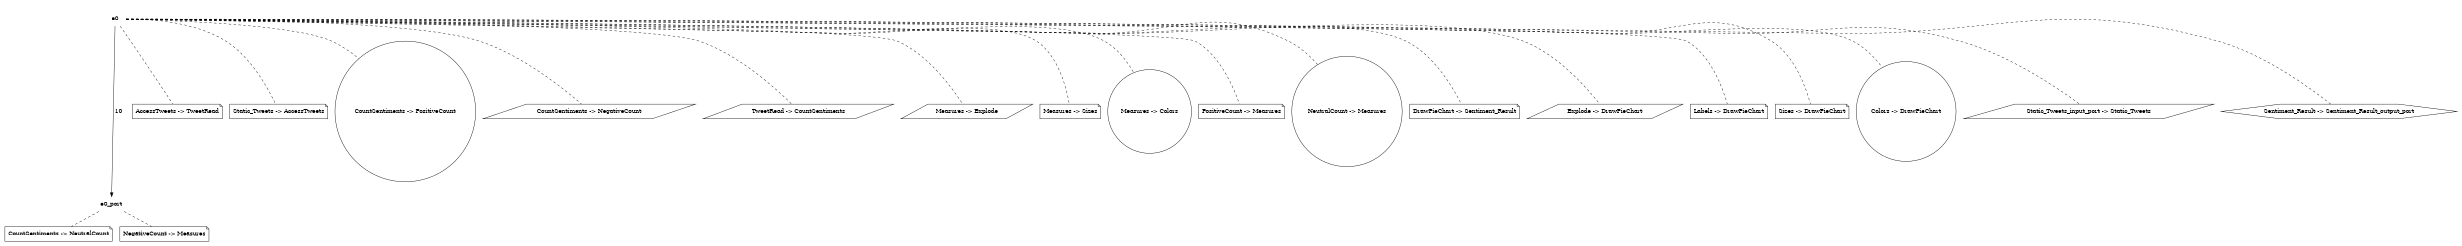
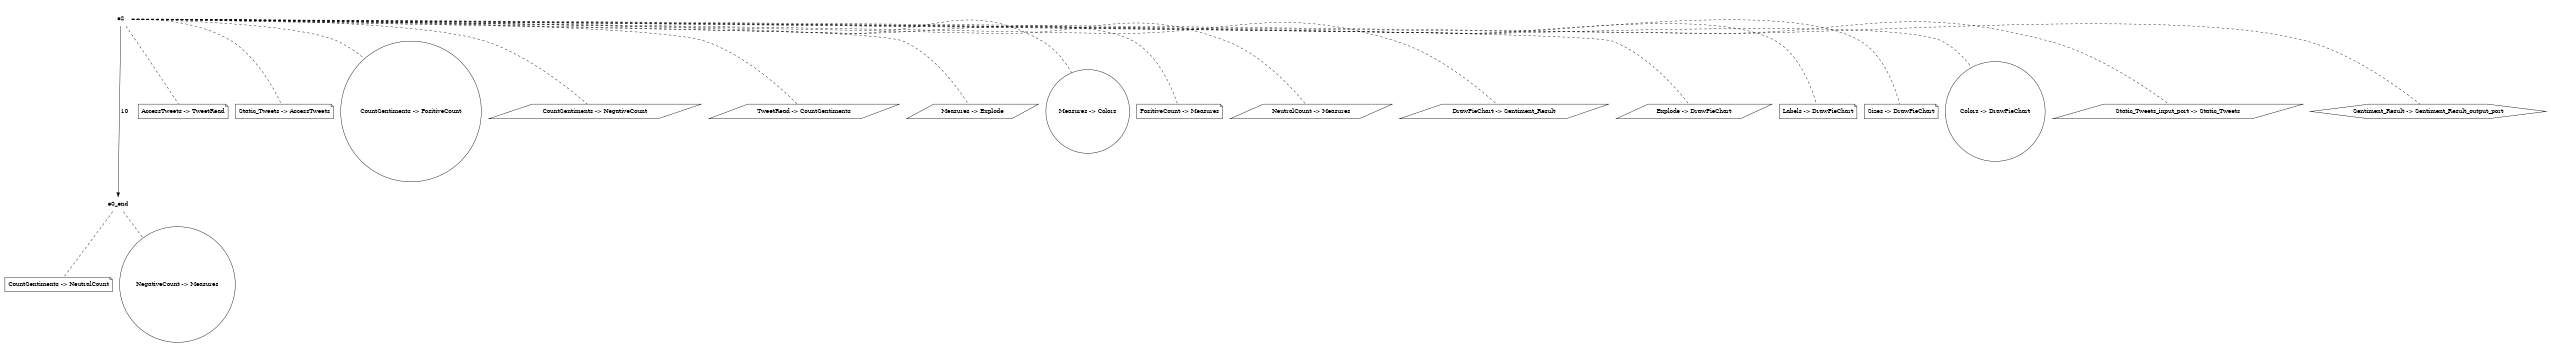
(115, 19) -> (121, 19)
(1070, 111) -> none
(1347, 111) -> (1311, 111)
(1465, 111) -> (1504, 111)
(112, 204) -> (118, 204)
(164, 234) -> (177, 284)
